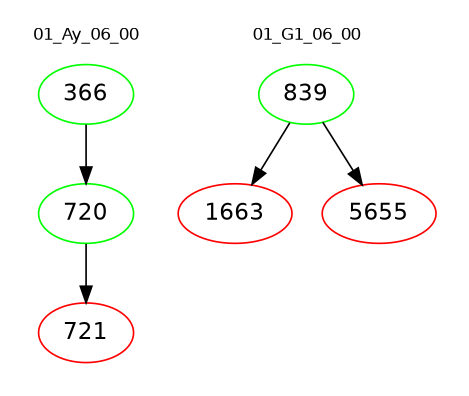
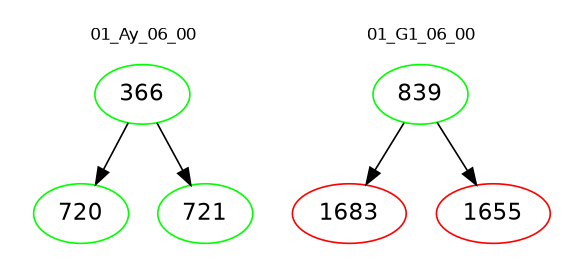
(235, 214) -> (349, 214)
(379, 214) -> (493, 214)
(86, 265) -> (170, 147)
(86, 333) -> (205, 214)
